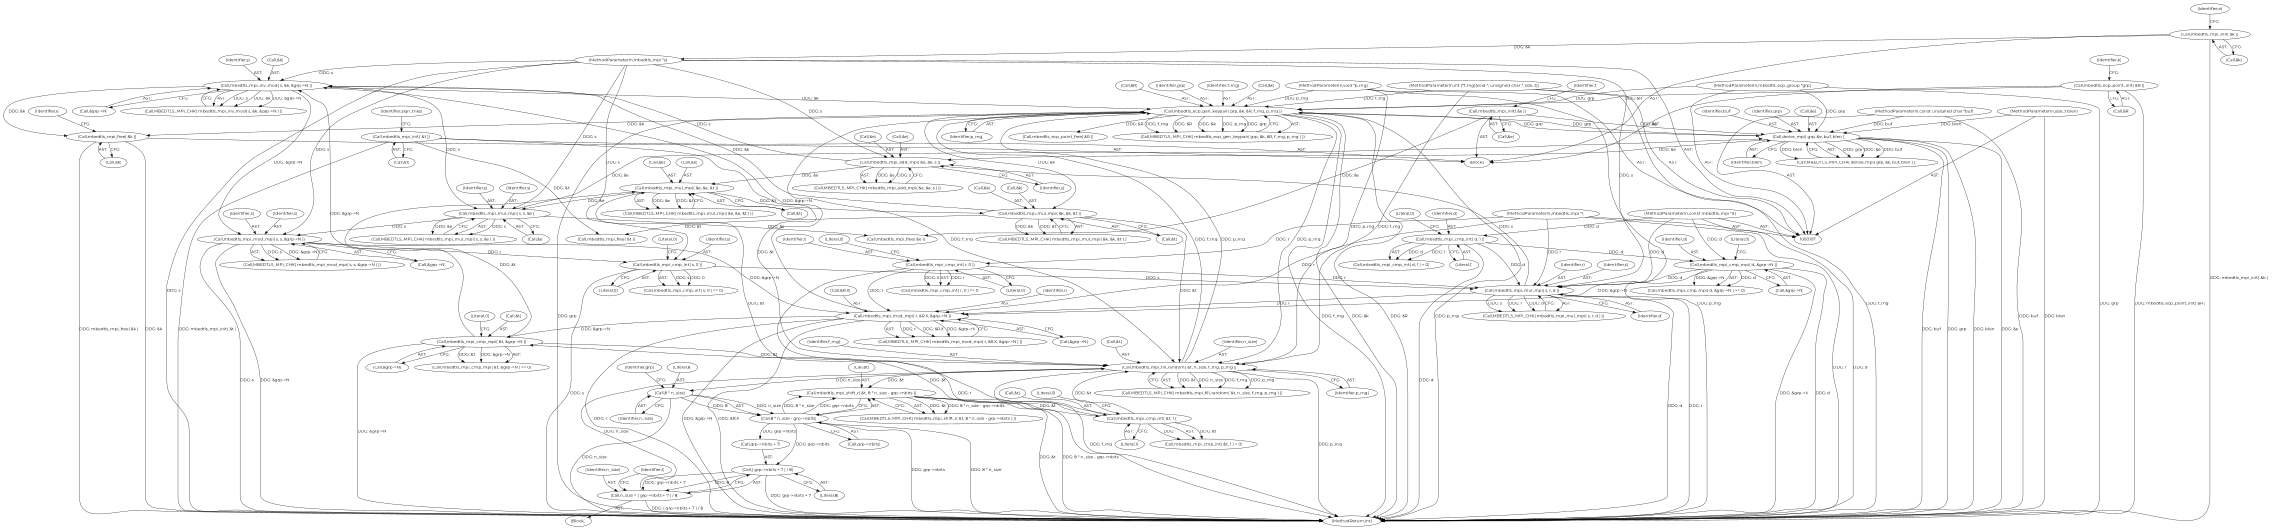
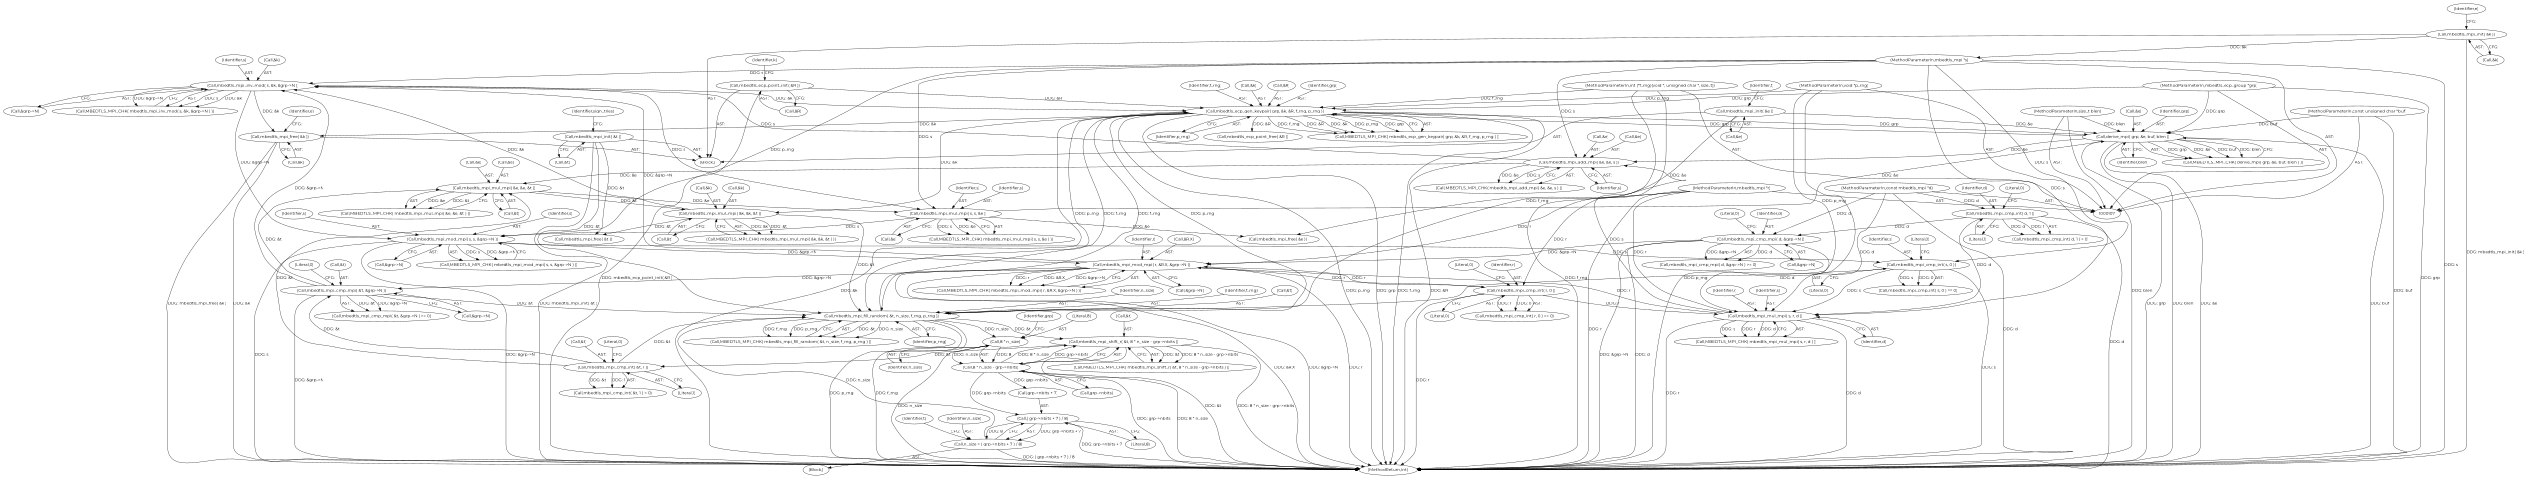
(1717, 111) -> none
(322, 150) -> (782, 150)
none -> (1333, 280)
